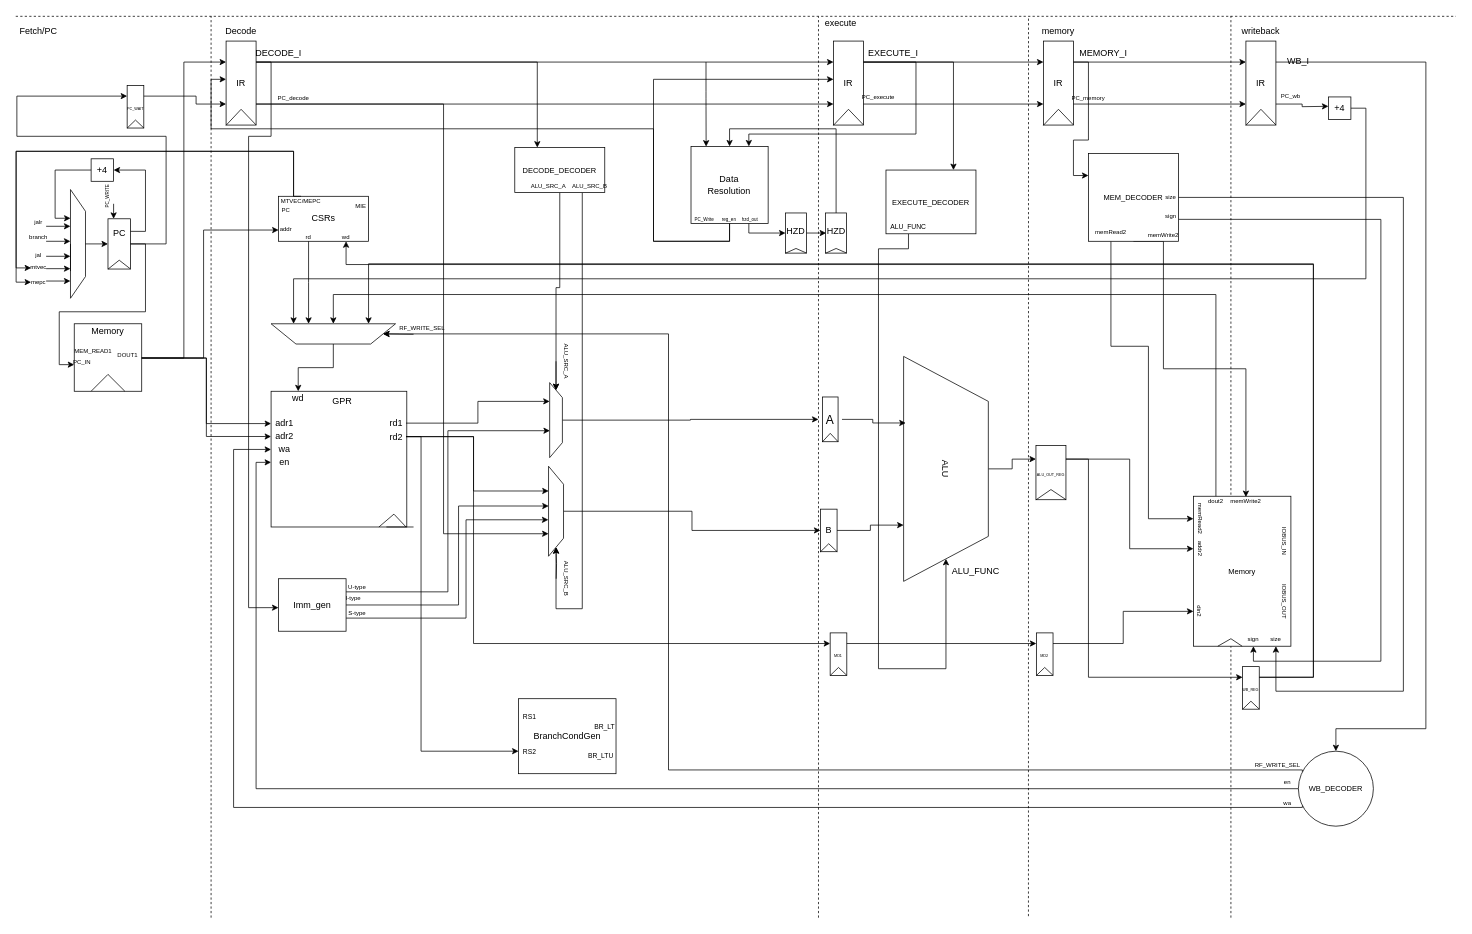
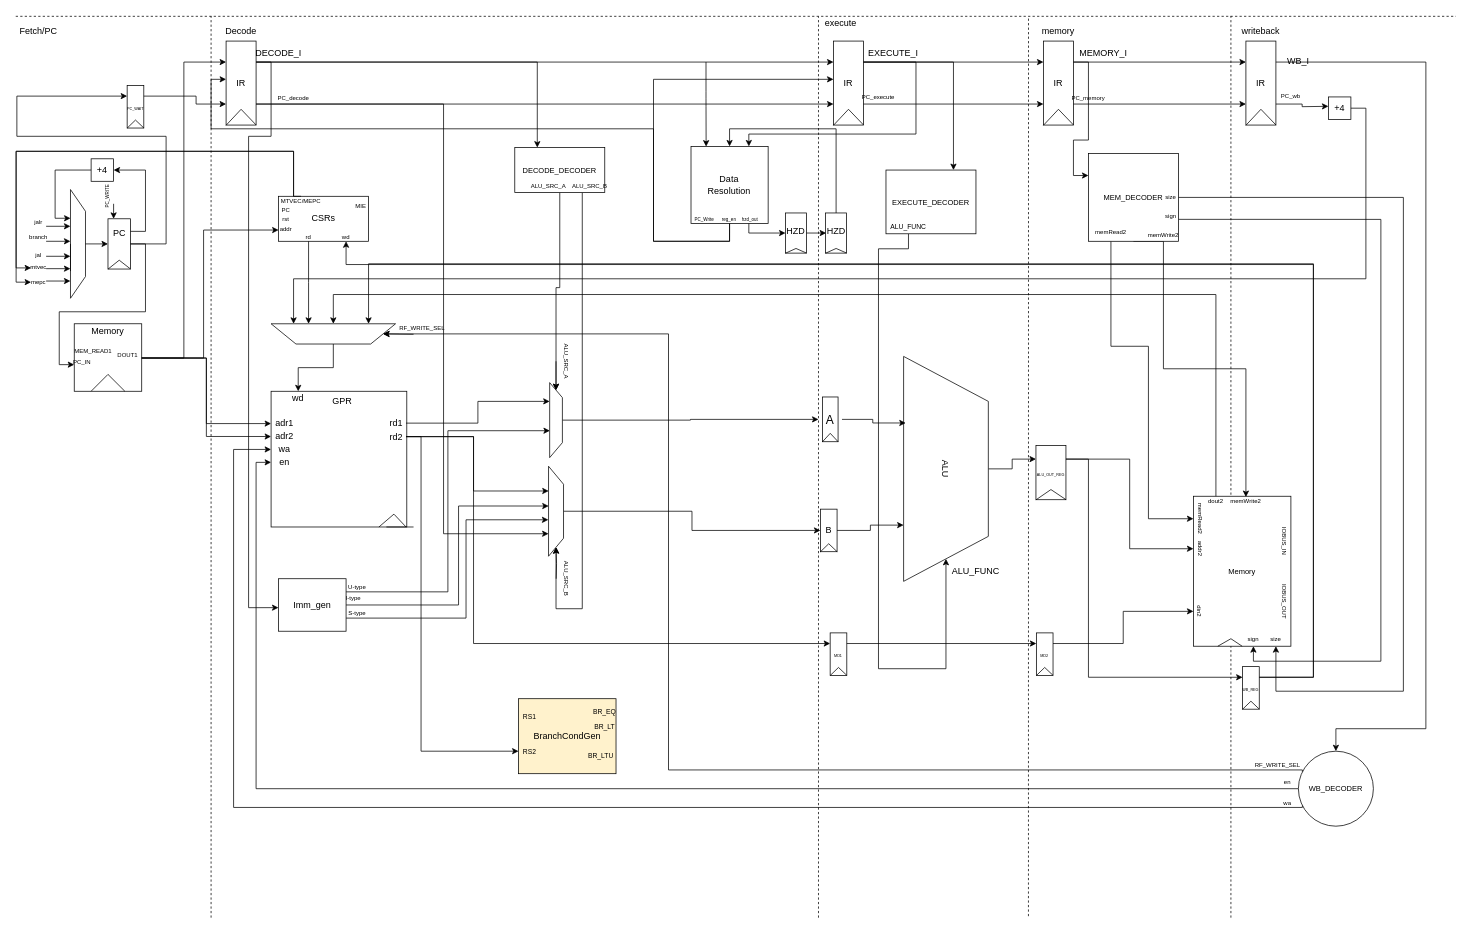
none -> (286, 218)
none -> (605, 711)
(567, 736) -> (567, 736)
